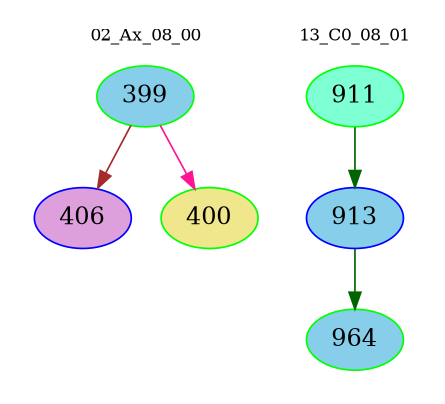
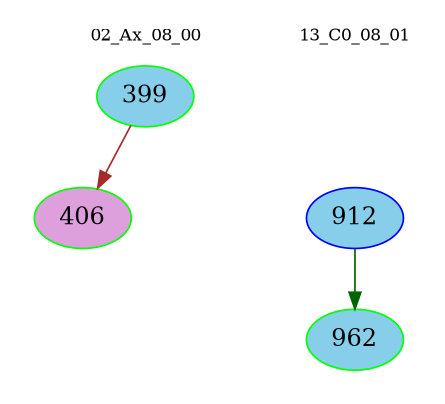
(355, 96) -> none
(83, 218) -> (83, 218)
(210, 218) -> none
(355, 218) -> (355, 218)
(355, 340) -> (355, 340)
